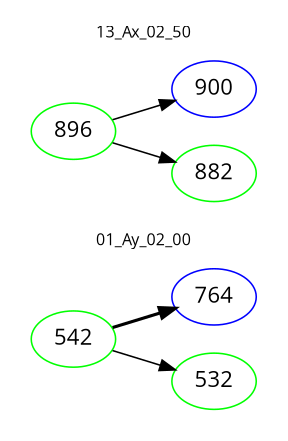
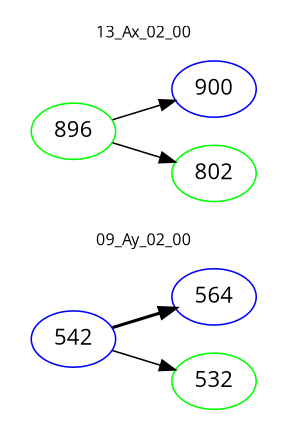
(144, 34) -> (144, 34)
(214, 173) -> (214, 173)
(144, 241) -> (144, 241)
(214, 297) -> (214, 297)
(73, 339) -> (73, 339)
